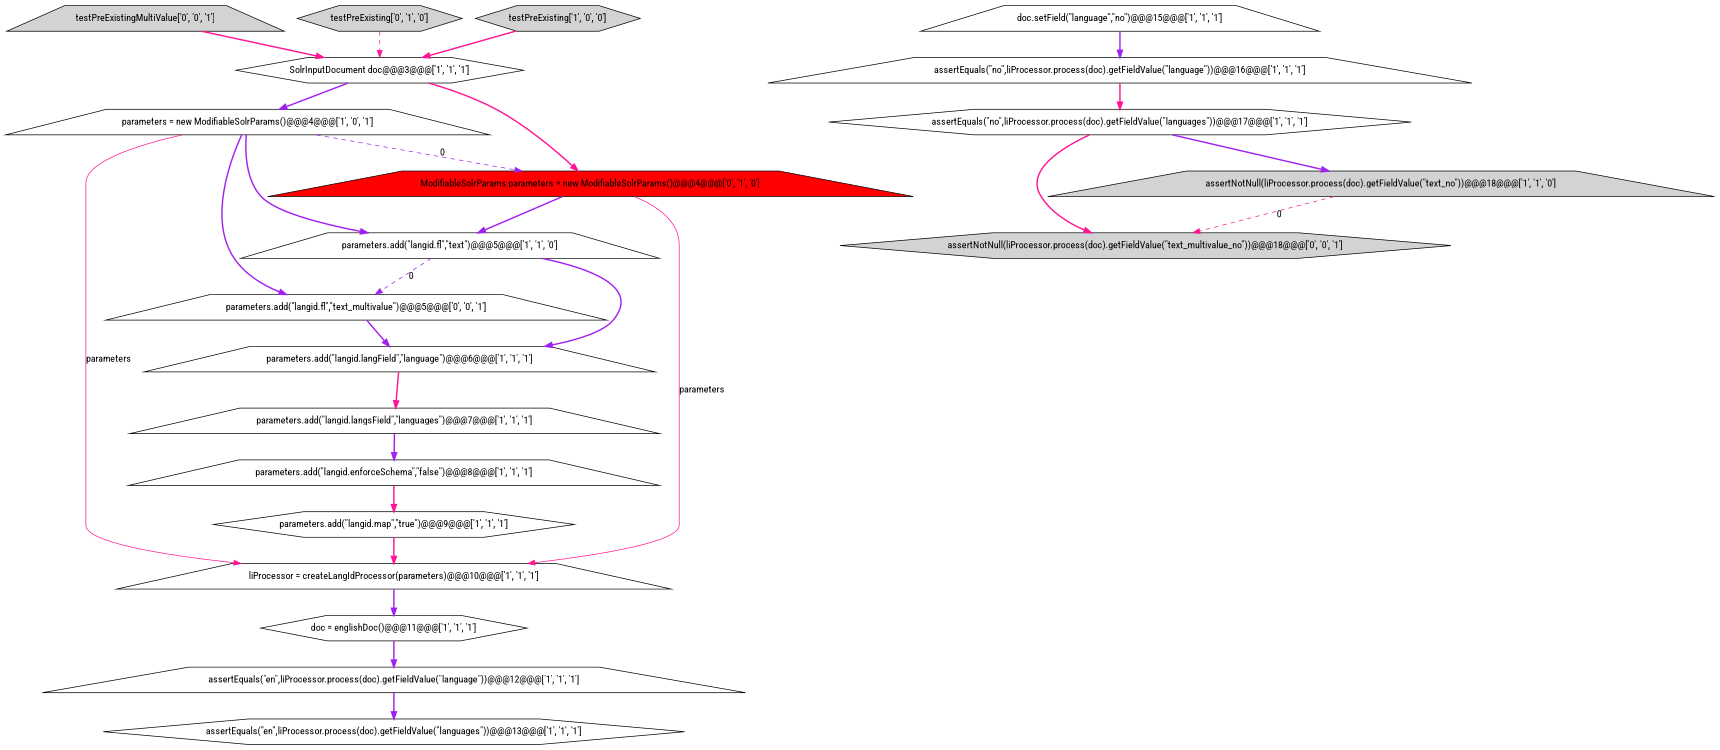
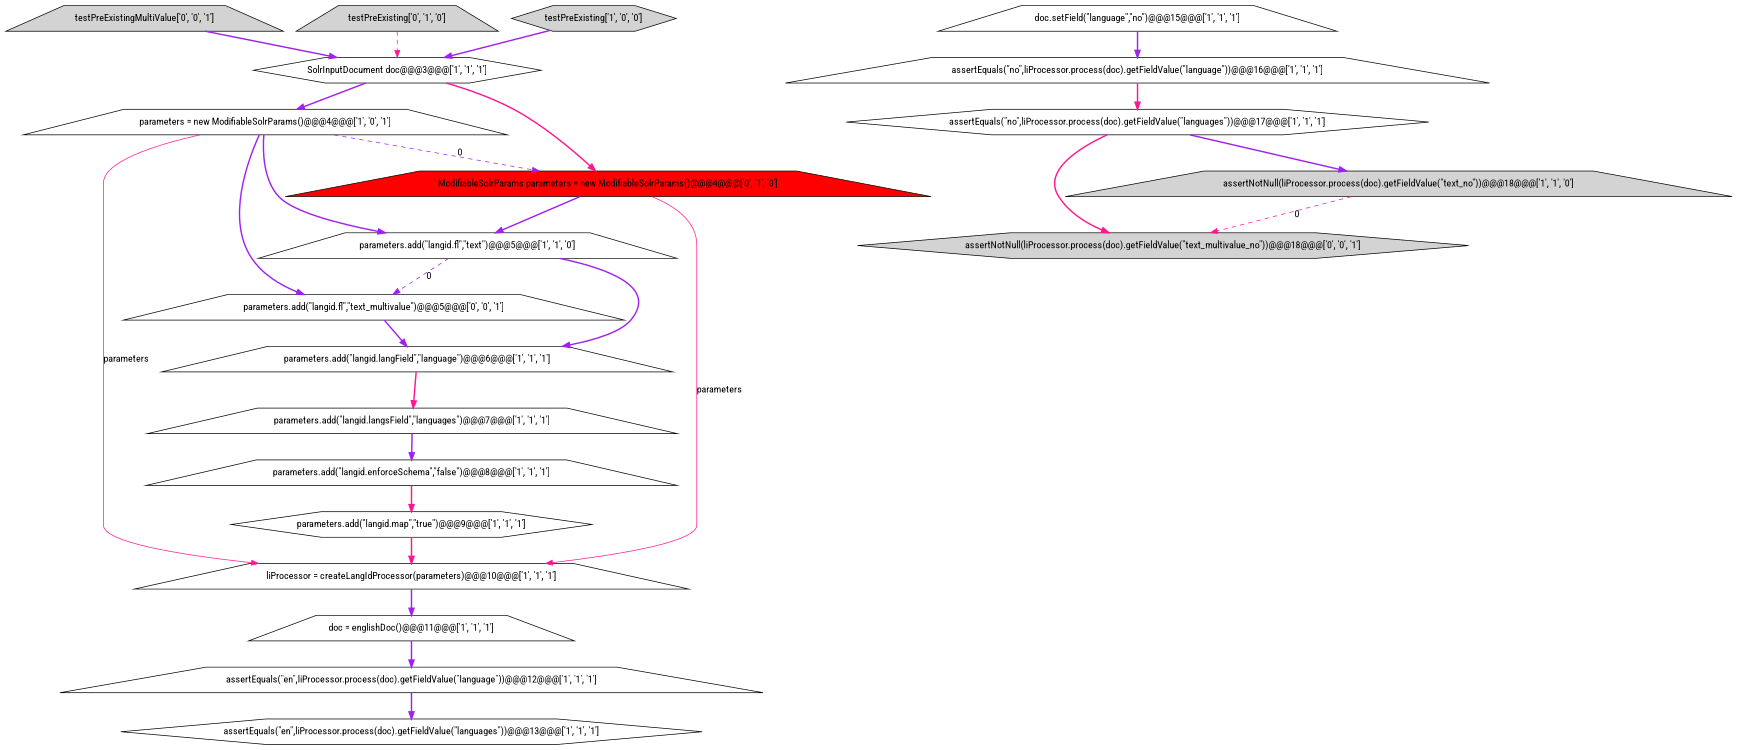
(380, 18) -> (397, 18)
(473, 43) -> (501, 43)
(259, 44) -> (267, 44)
(394, 628) -> (411, 628)
